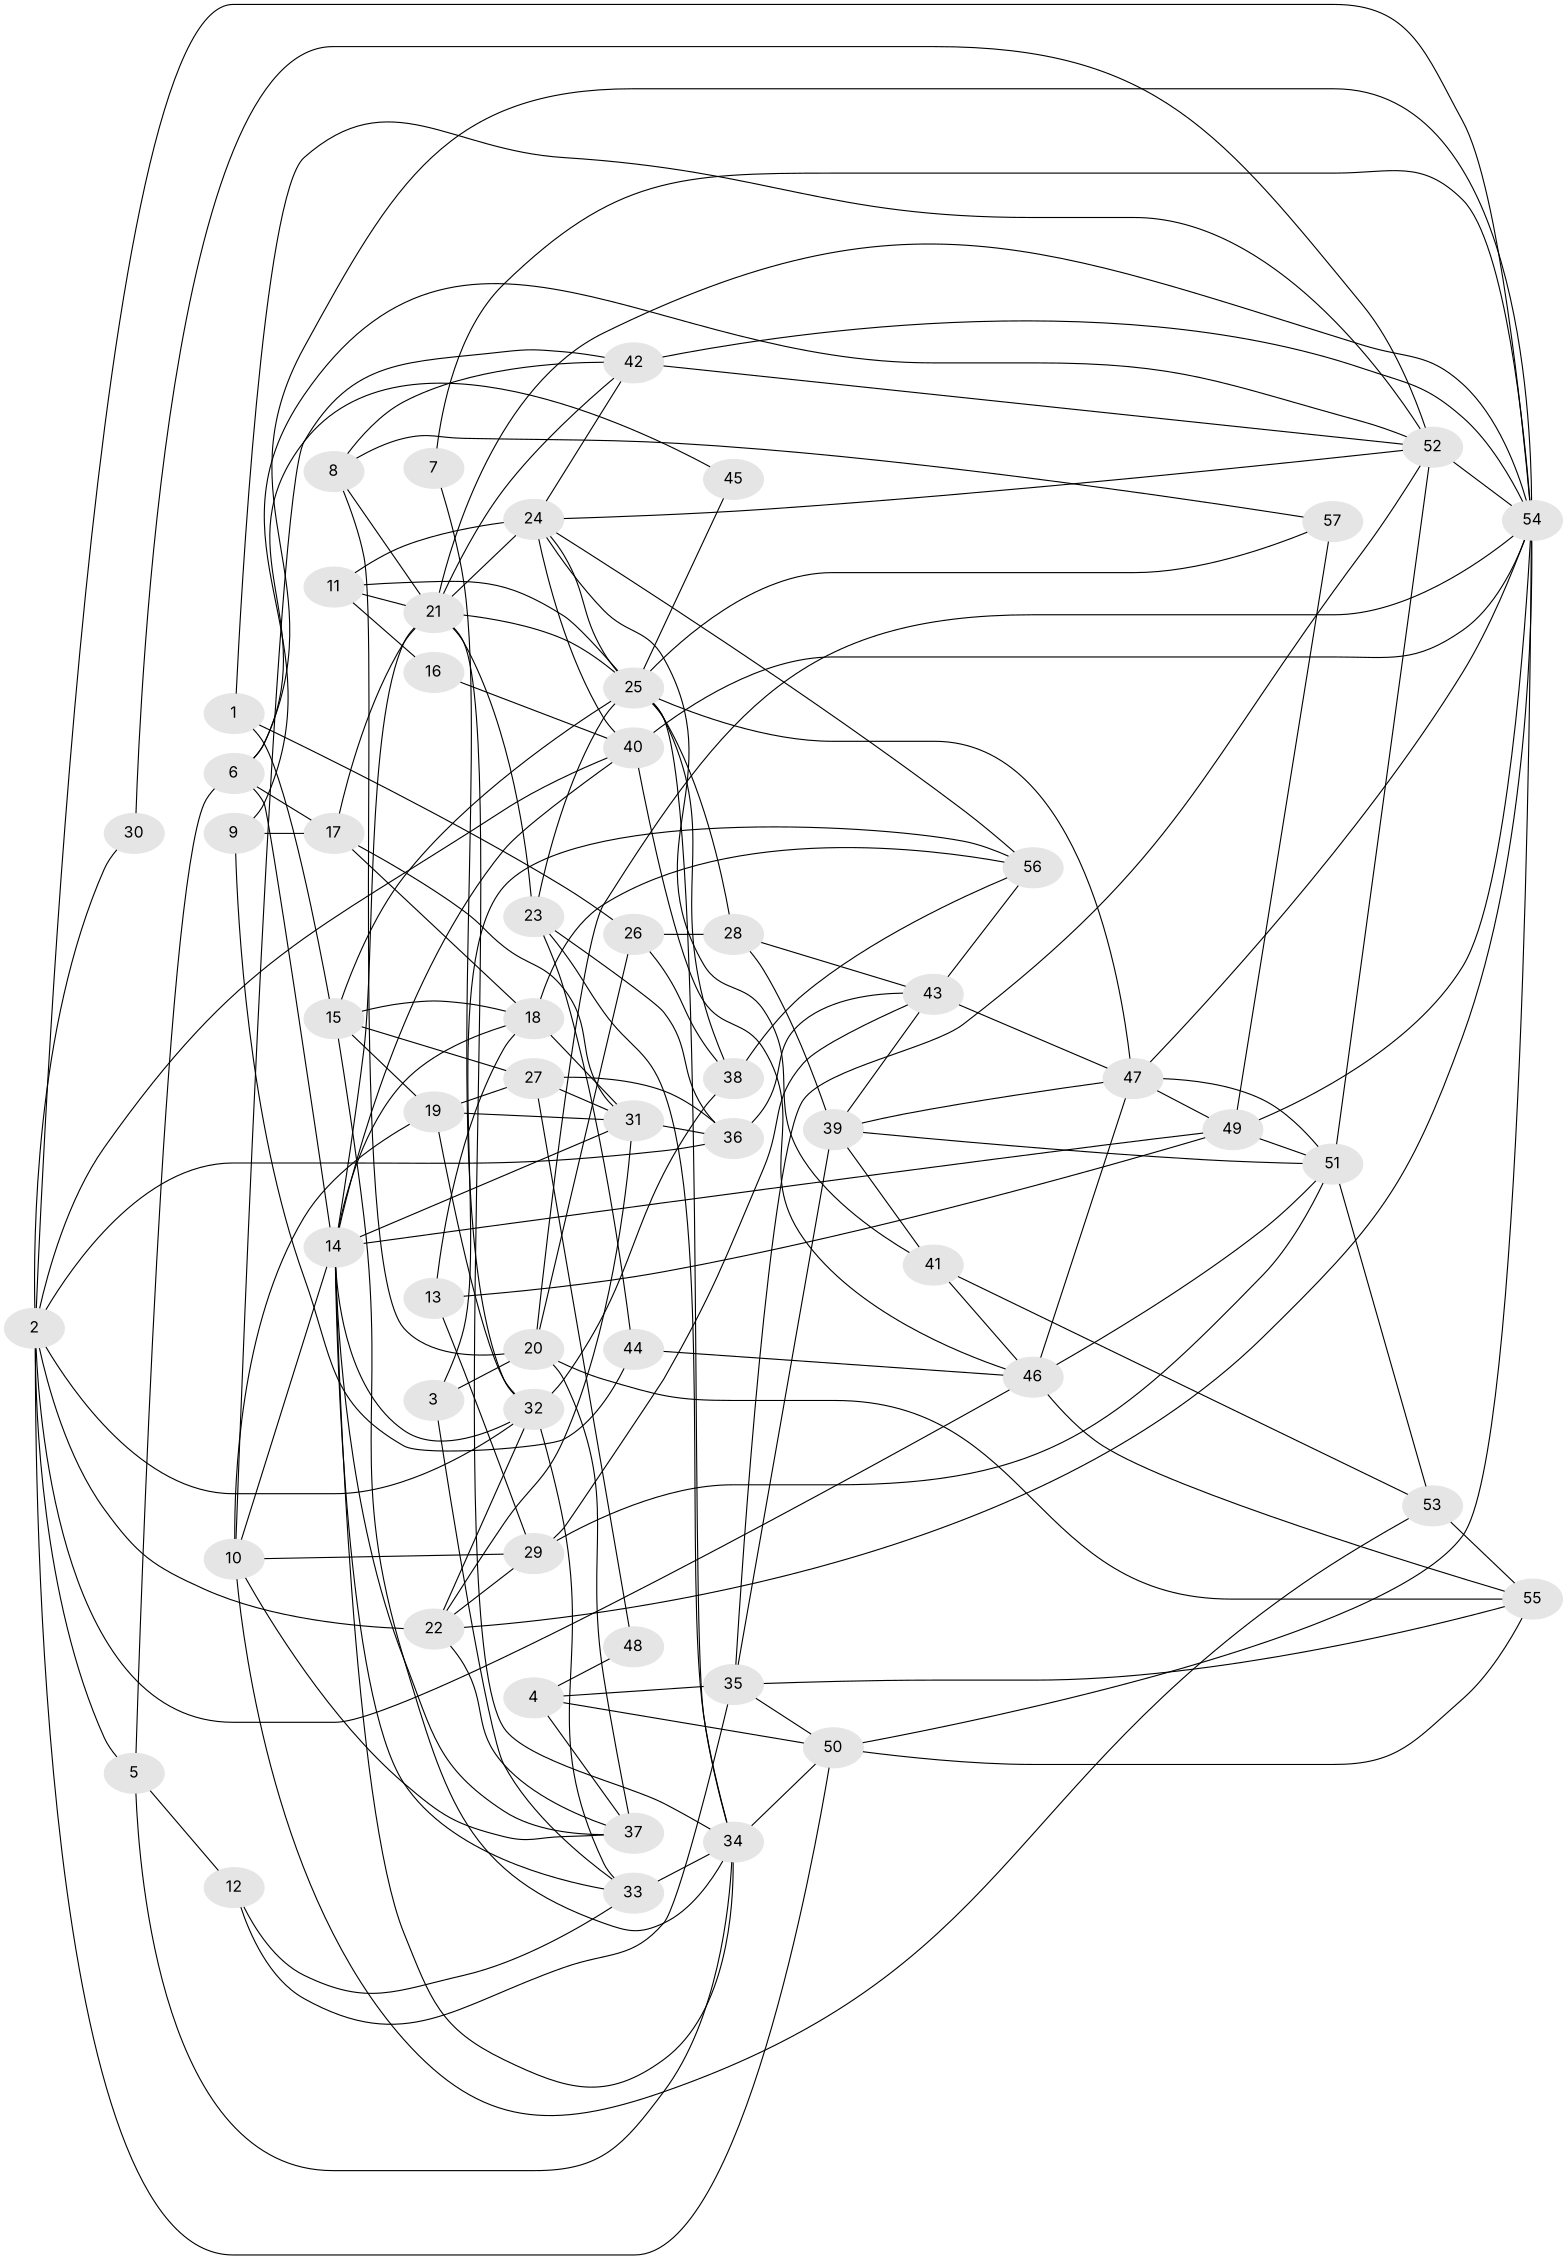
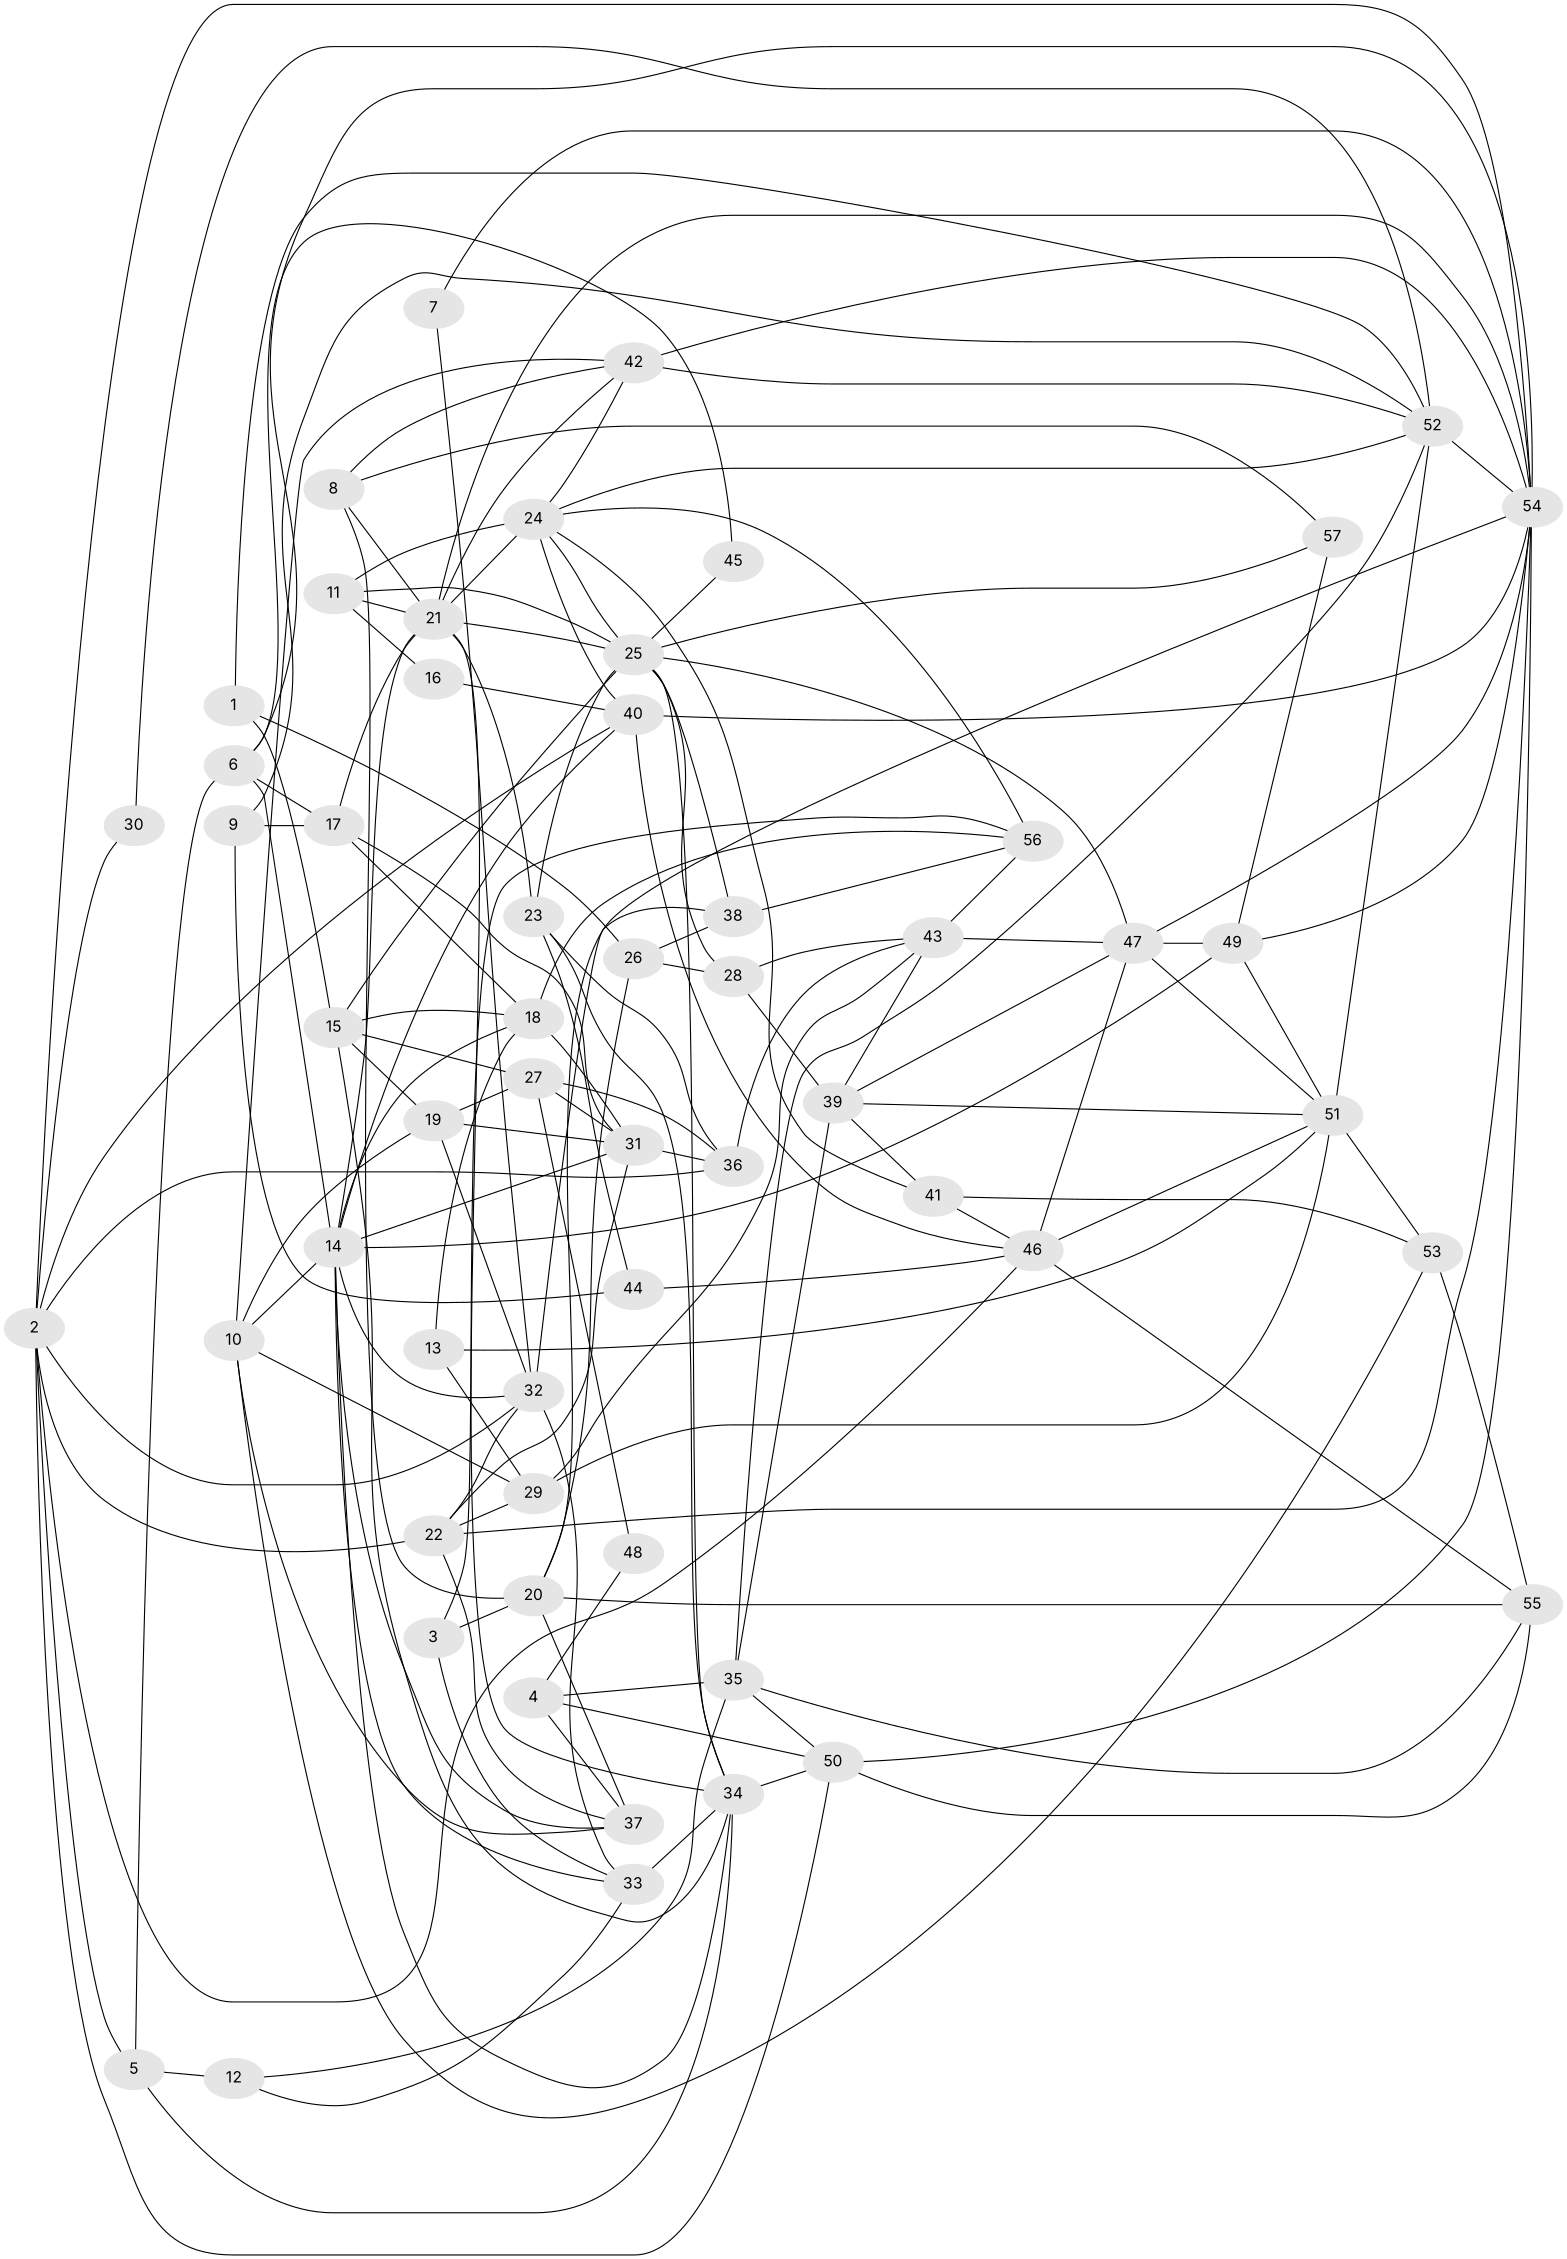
(838, 1235) -> (912, 1316)
